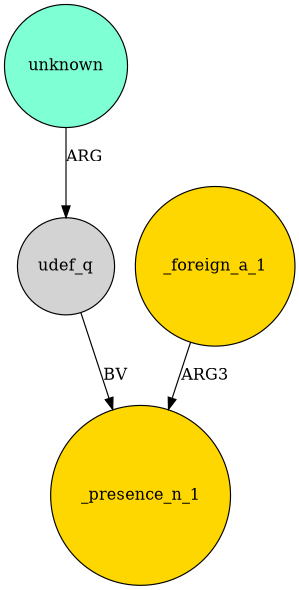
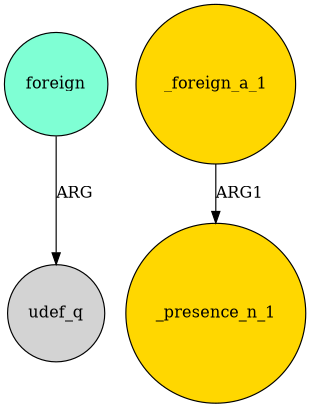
(66, 66) -> (56, 84)
(95, 356) -> none
(205, 376) -> (240, 193)
